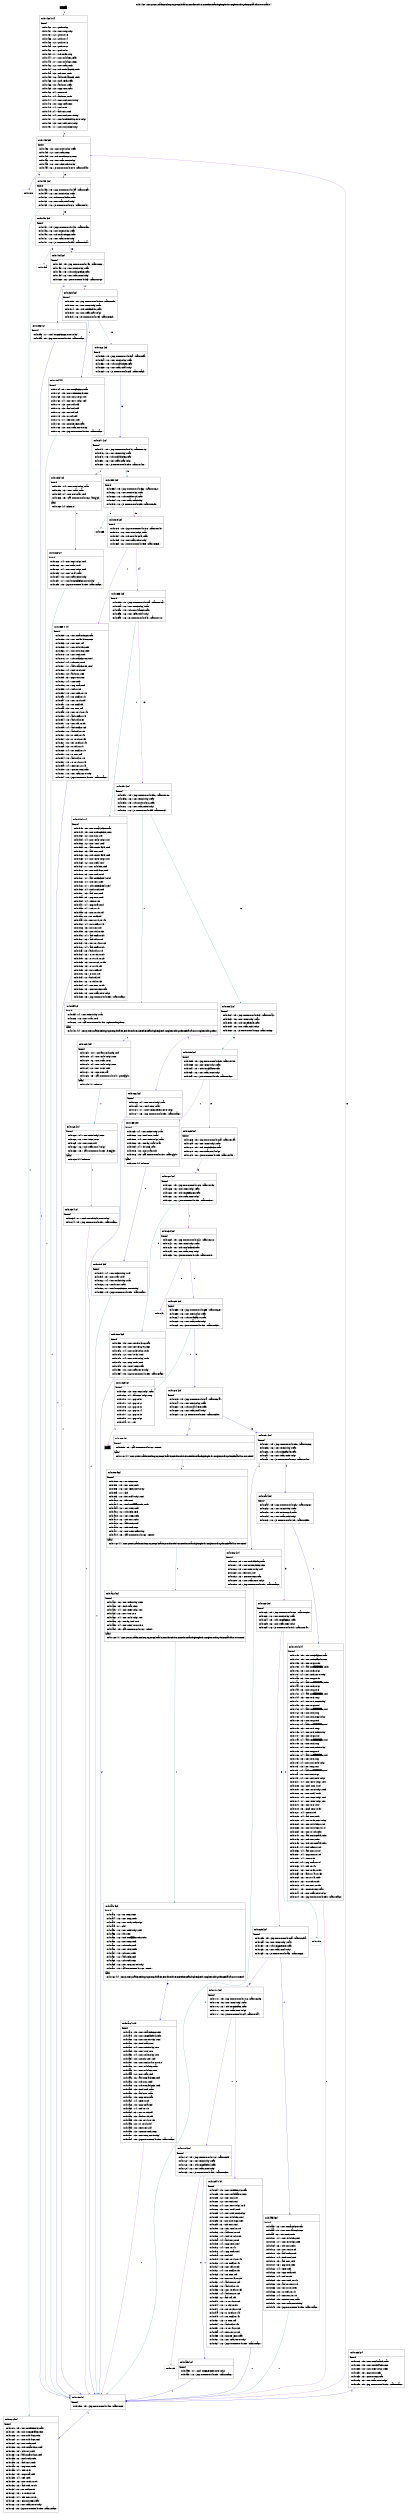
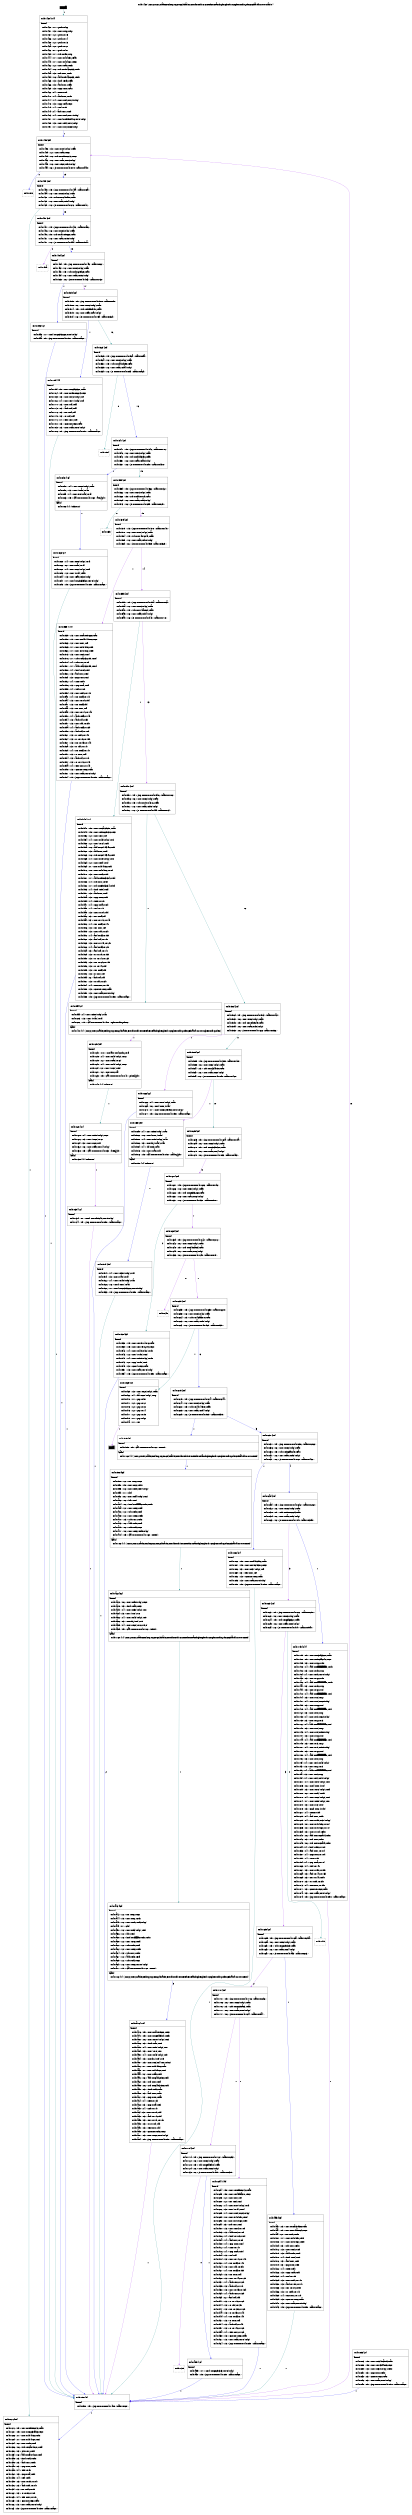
none -> (104, 453)
